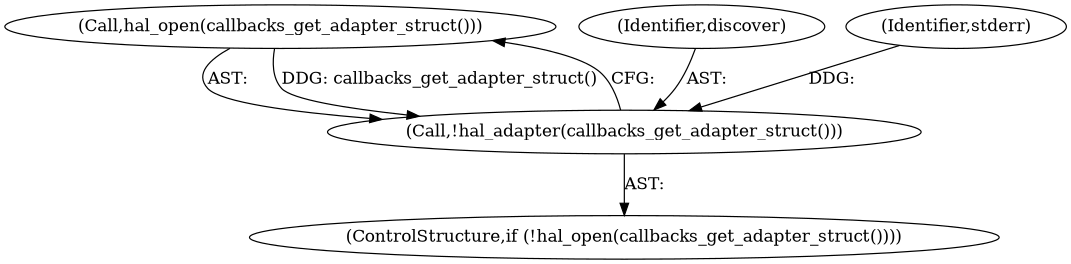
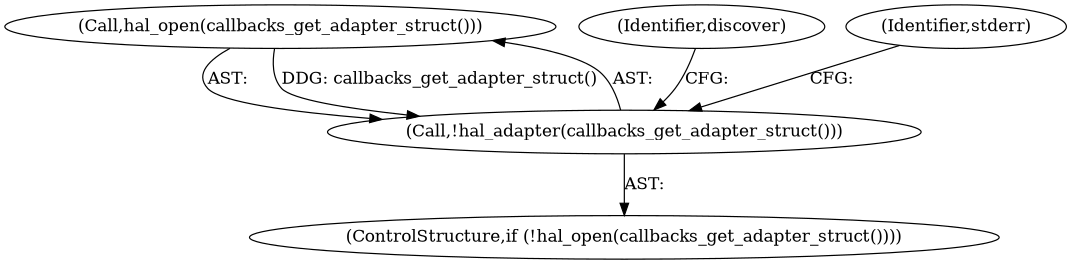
(636, 79) -> (636, 79)
(710, 79) -> (710, 79)
(834, 79) -> (834, 79)
